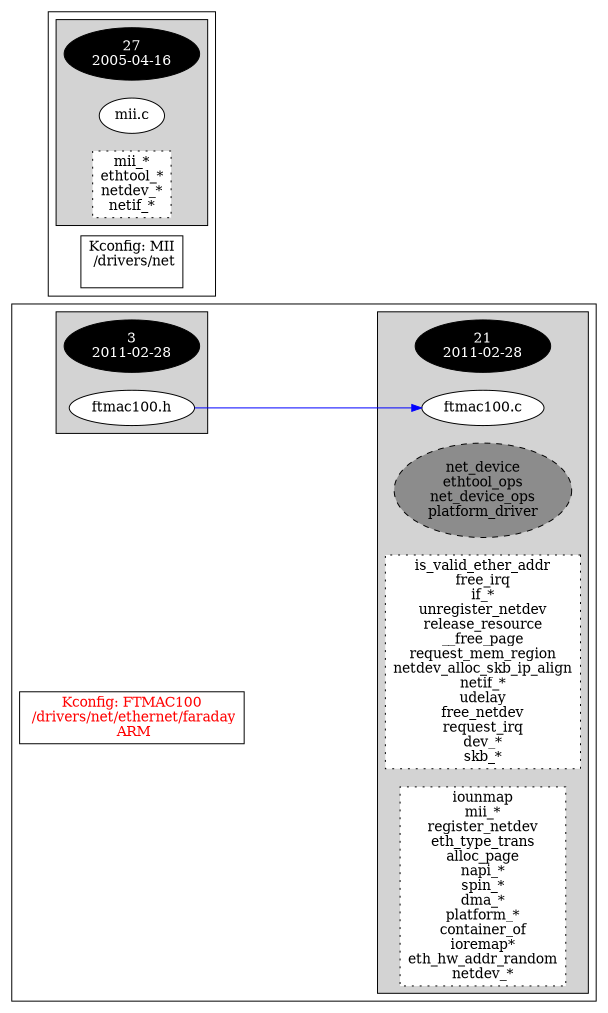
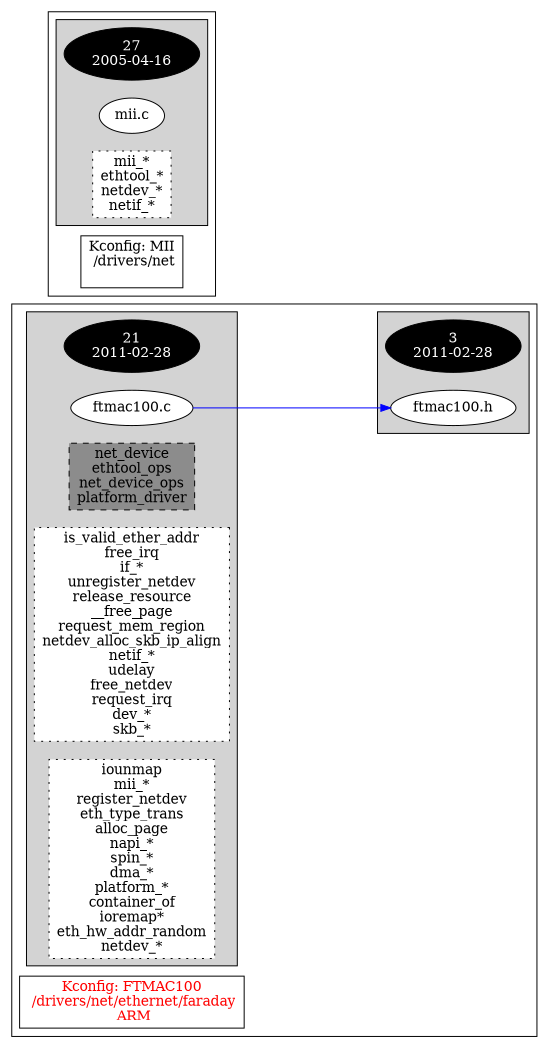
(303, 408) -> (287, 408)
(483, 490) -> (132, 477)
